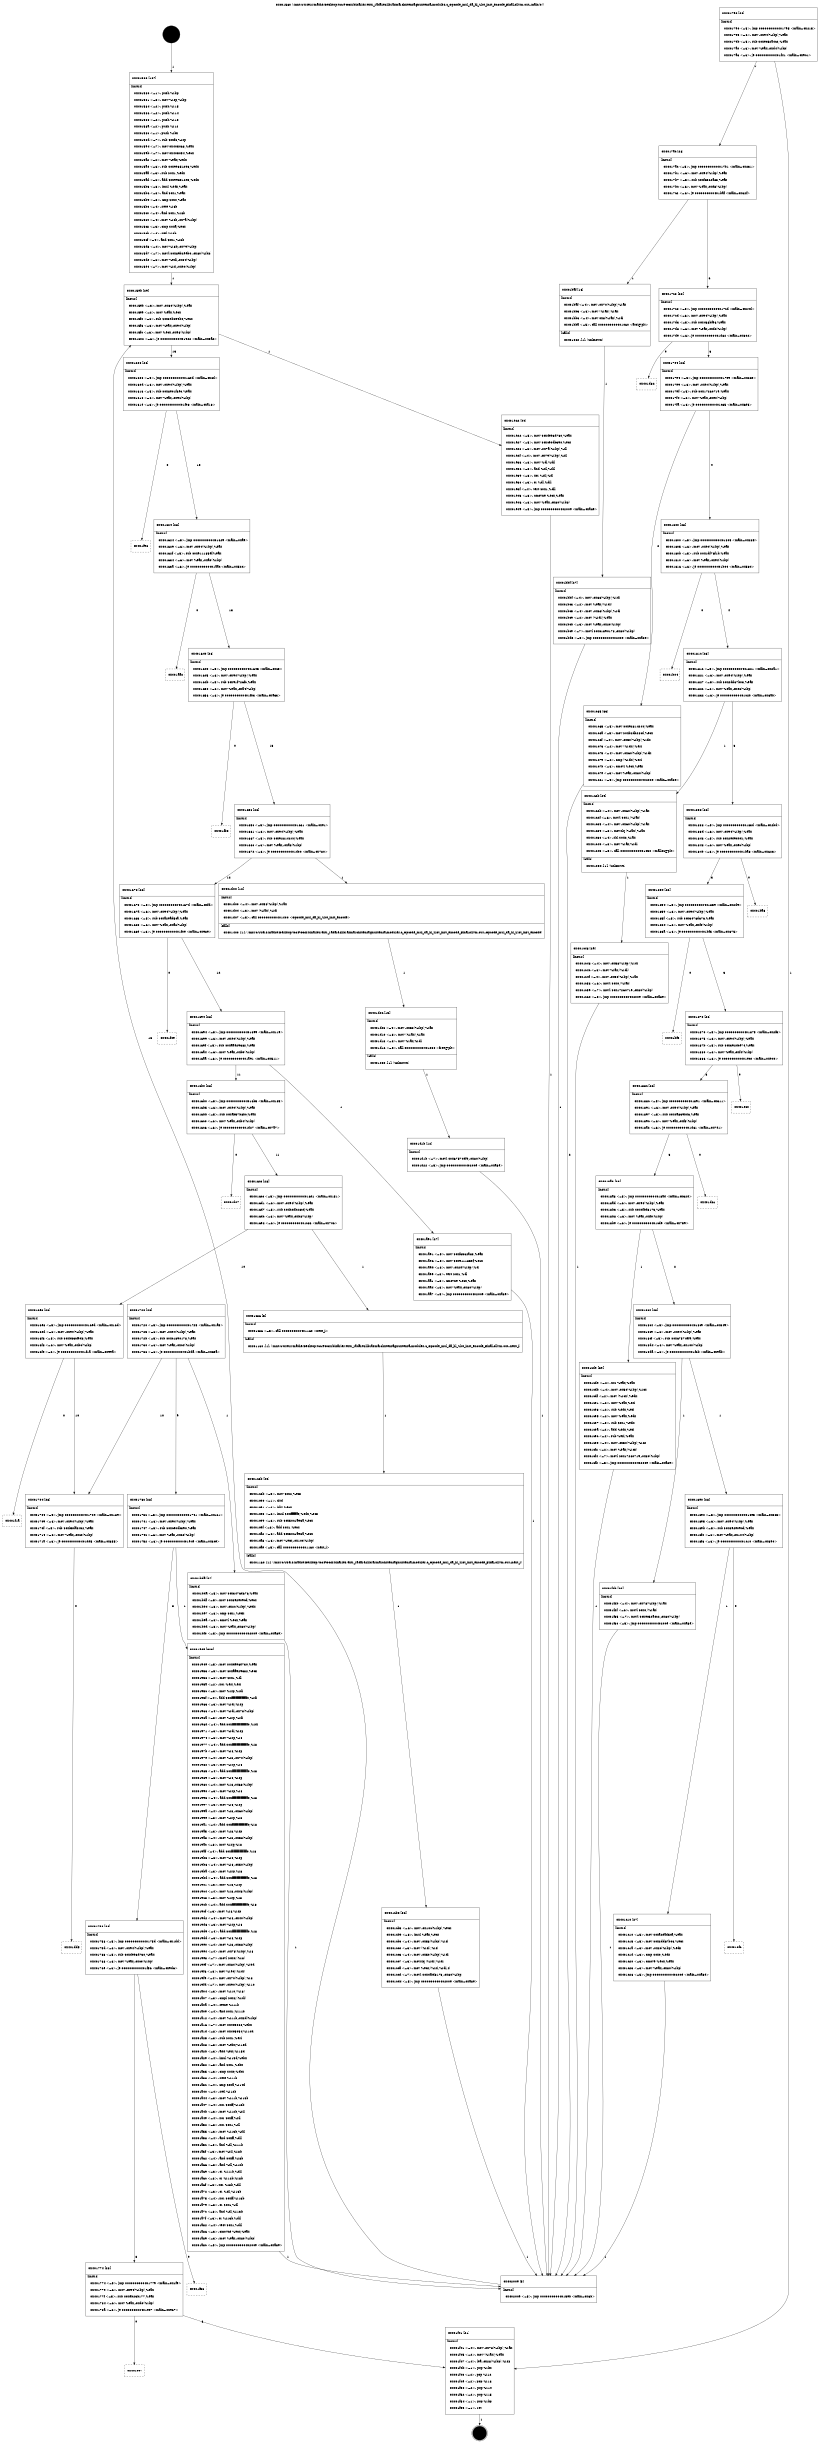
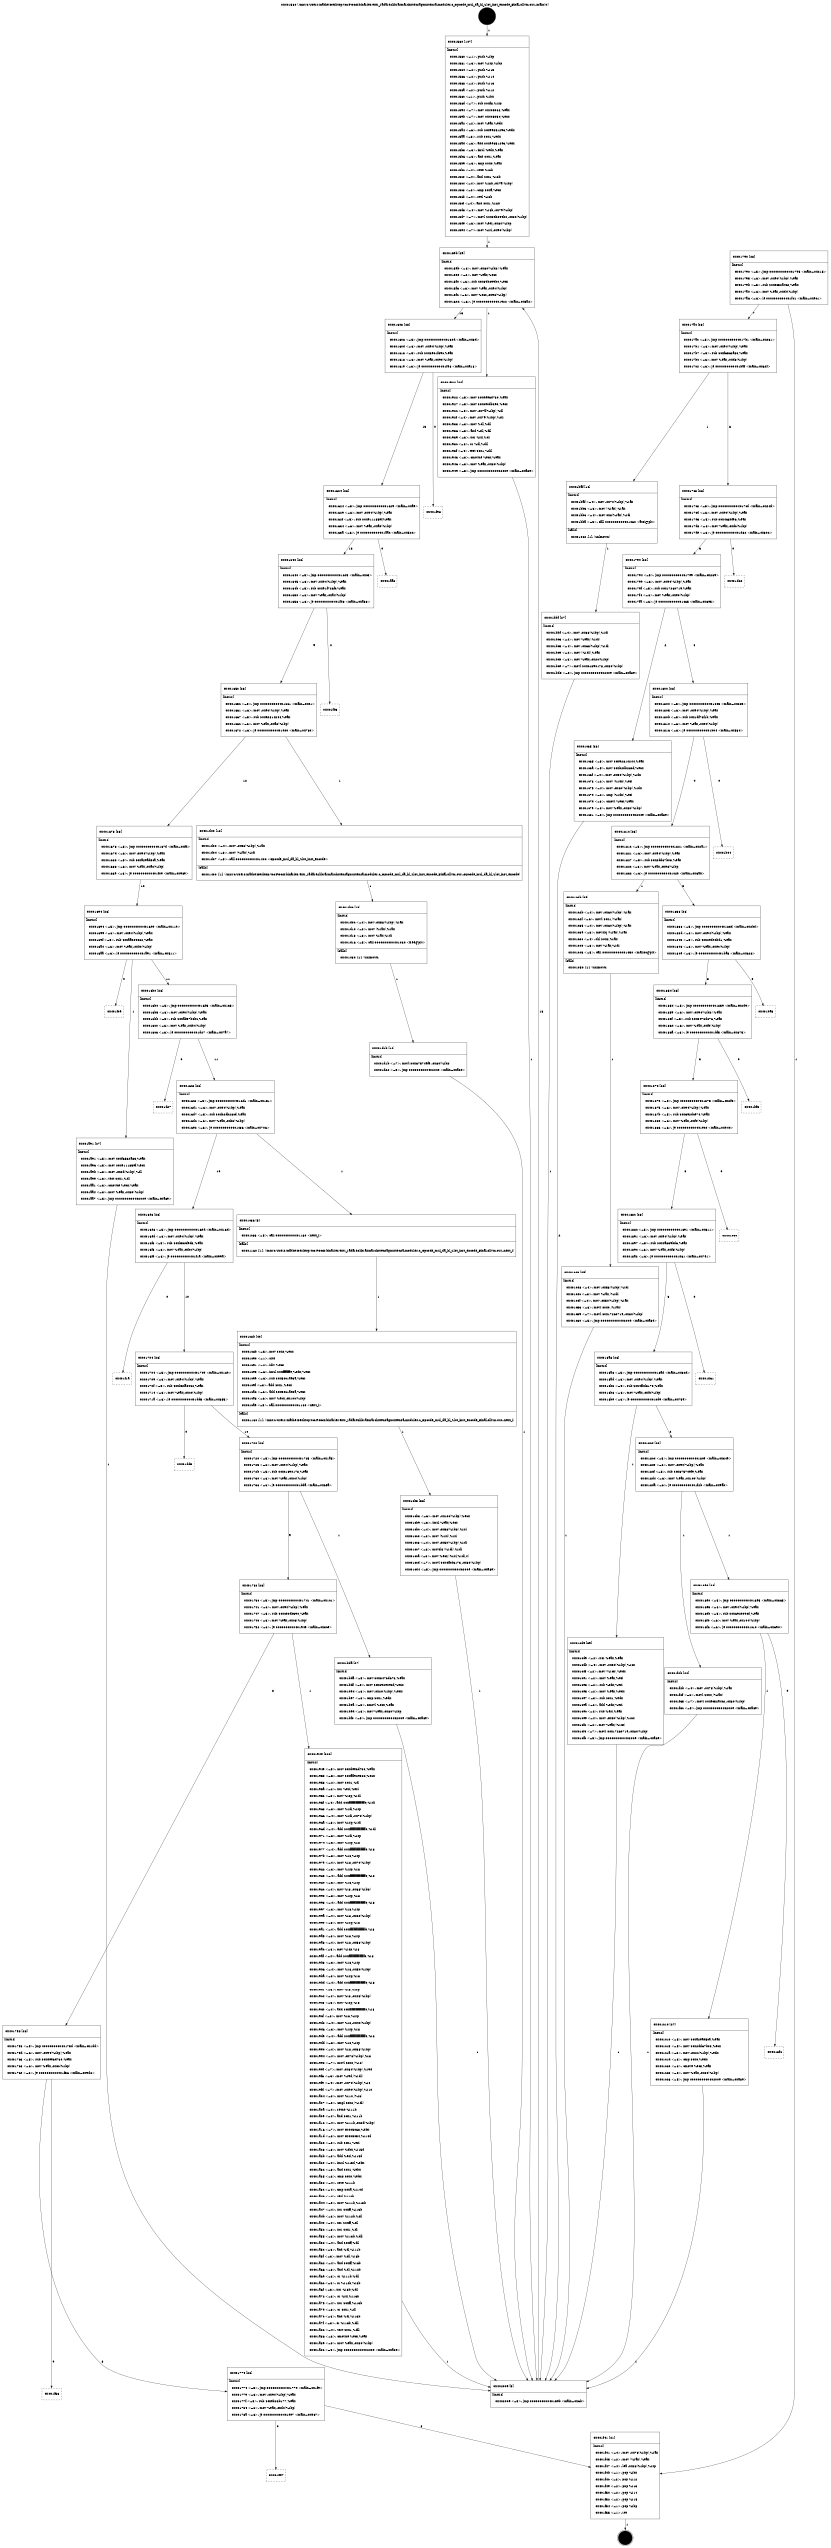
(271, 746) -> (314, 646)
(167, 984) -> (121, 982)
(126, 1425) -> (229, 1422)
